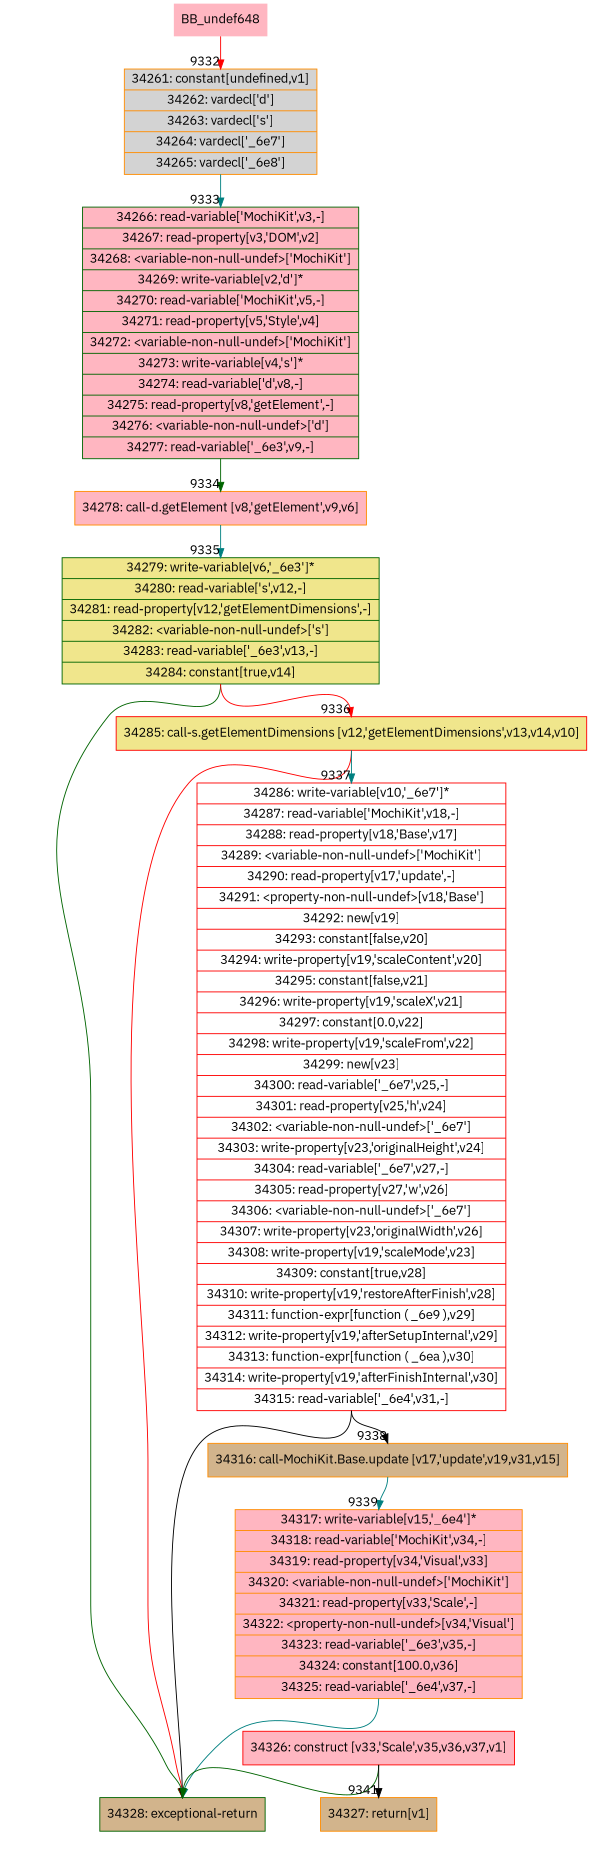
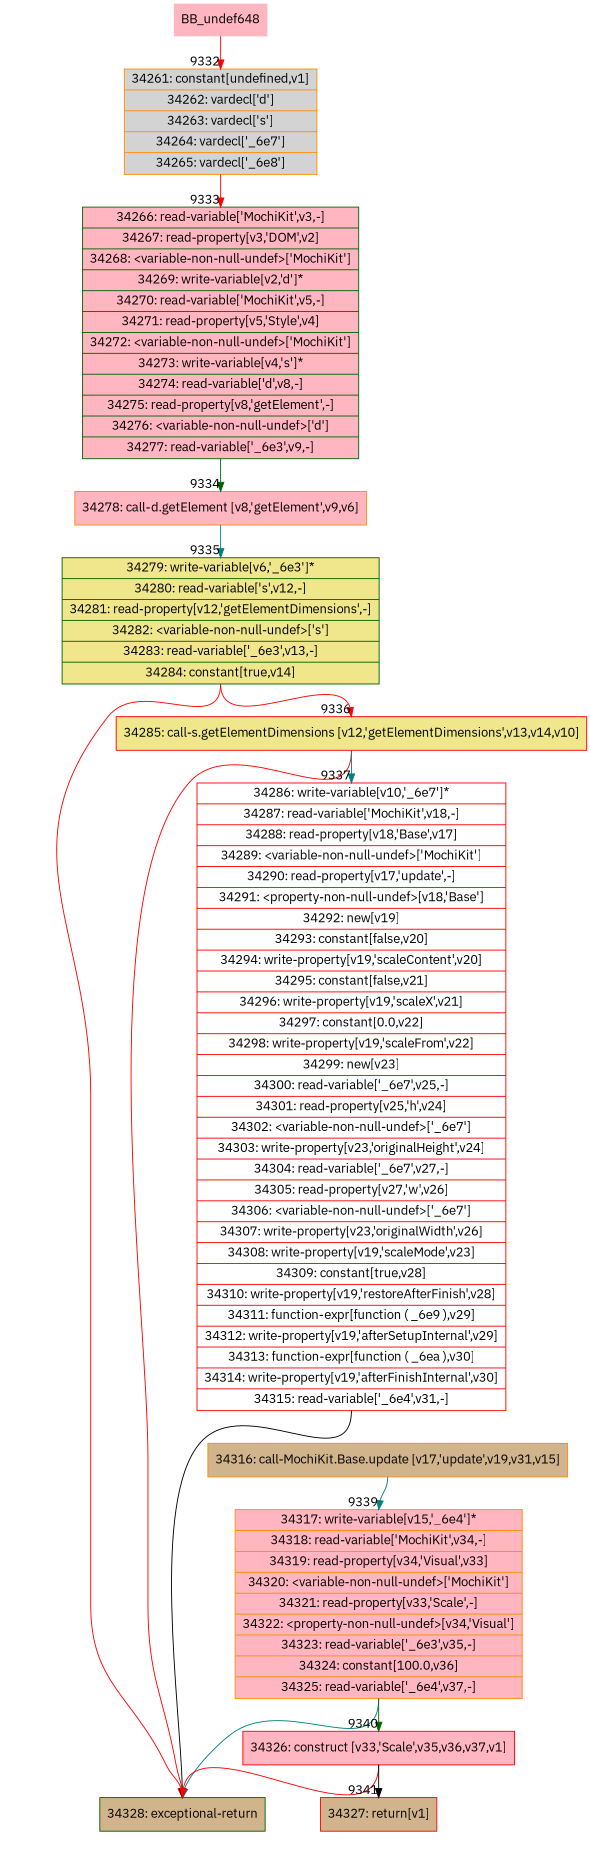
(221, 186) -> (221, 186)
(91, 1192) -> (91, 1192)
(365, 1426) -> none
none -> (379, 1710)
(285, 1782) -> (285, 1782)
(379, 1814) -> (379, 1814)
